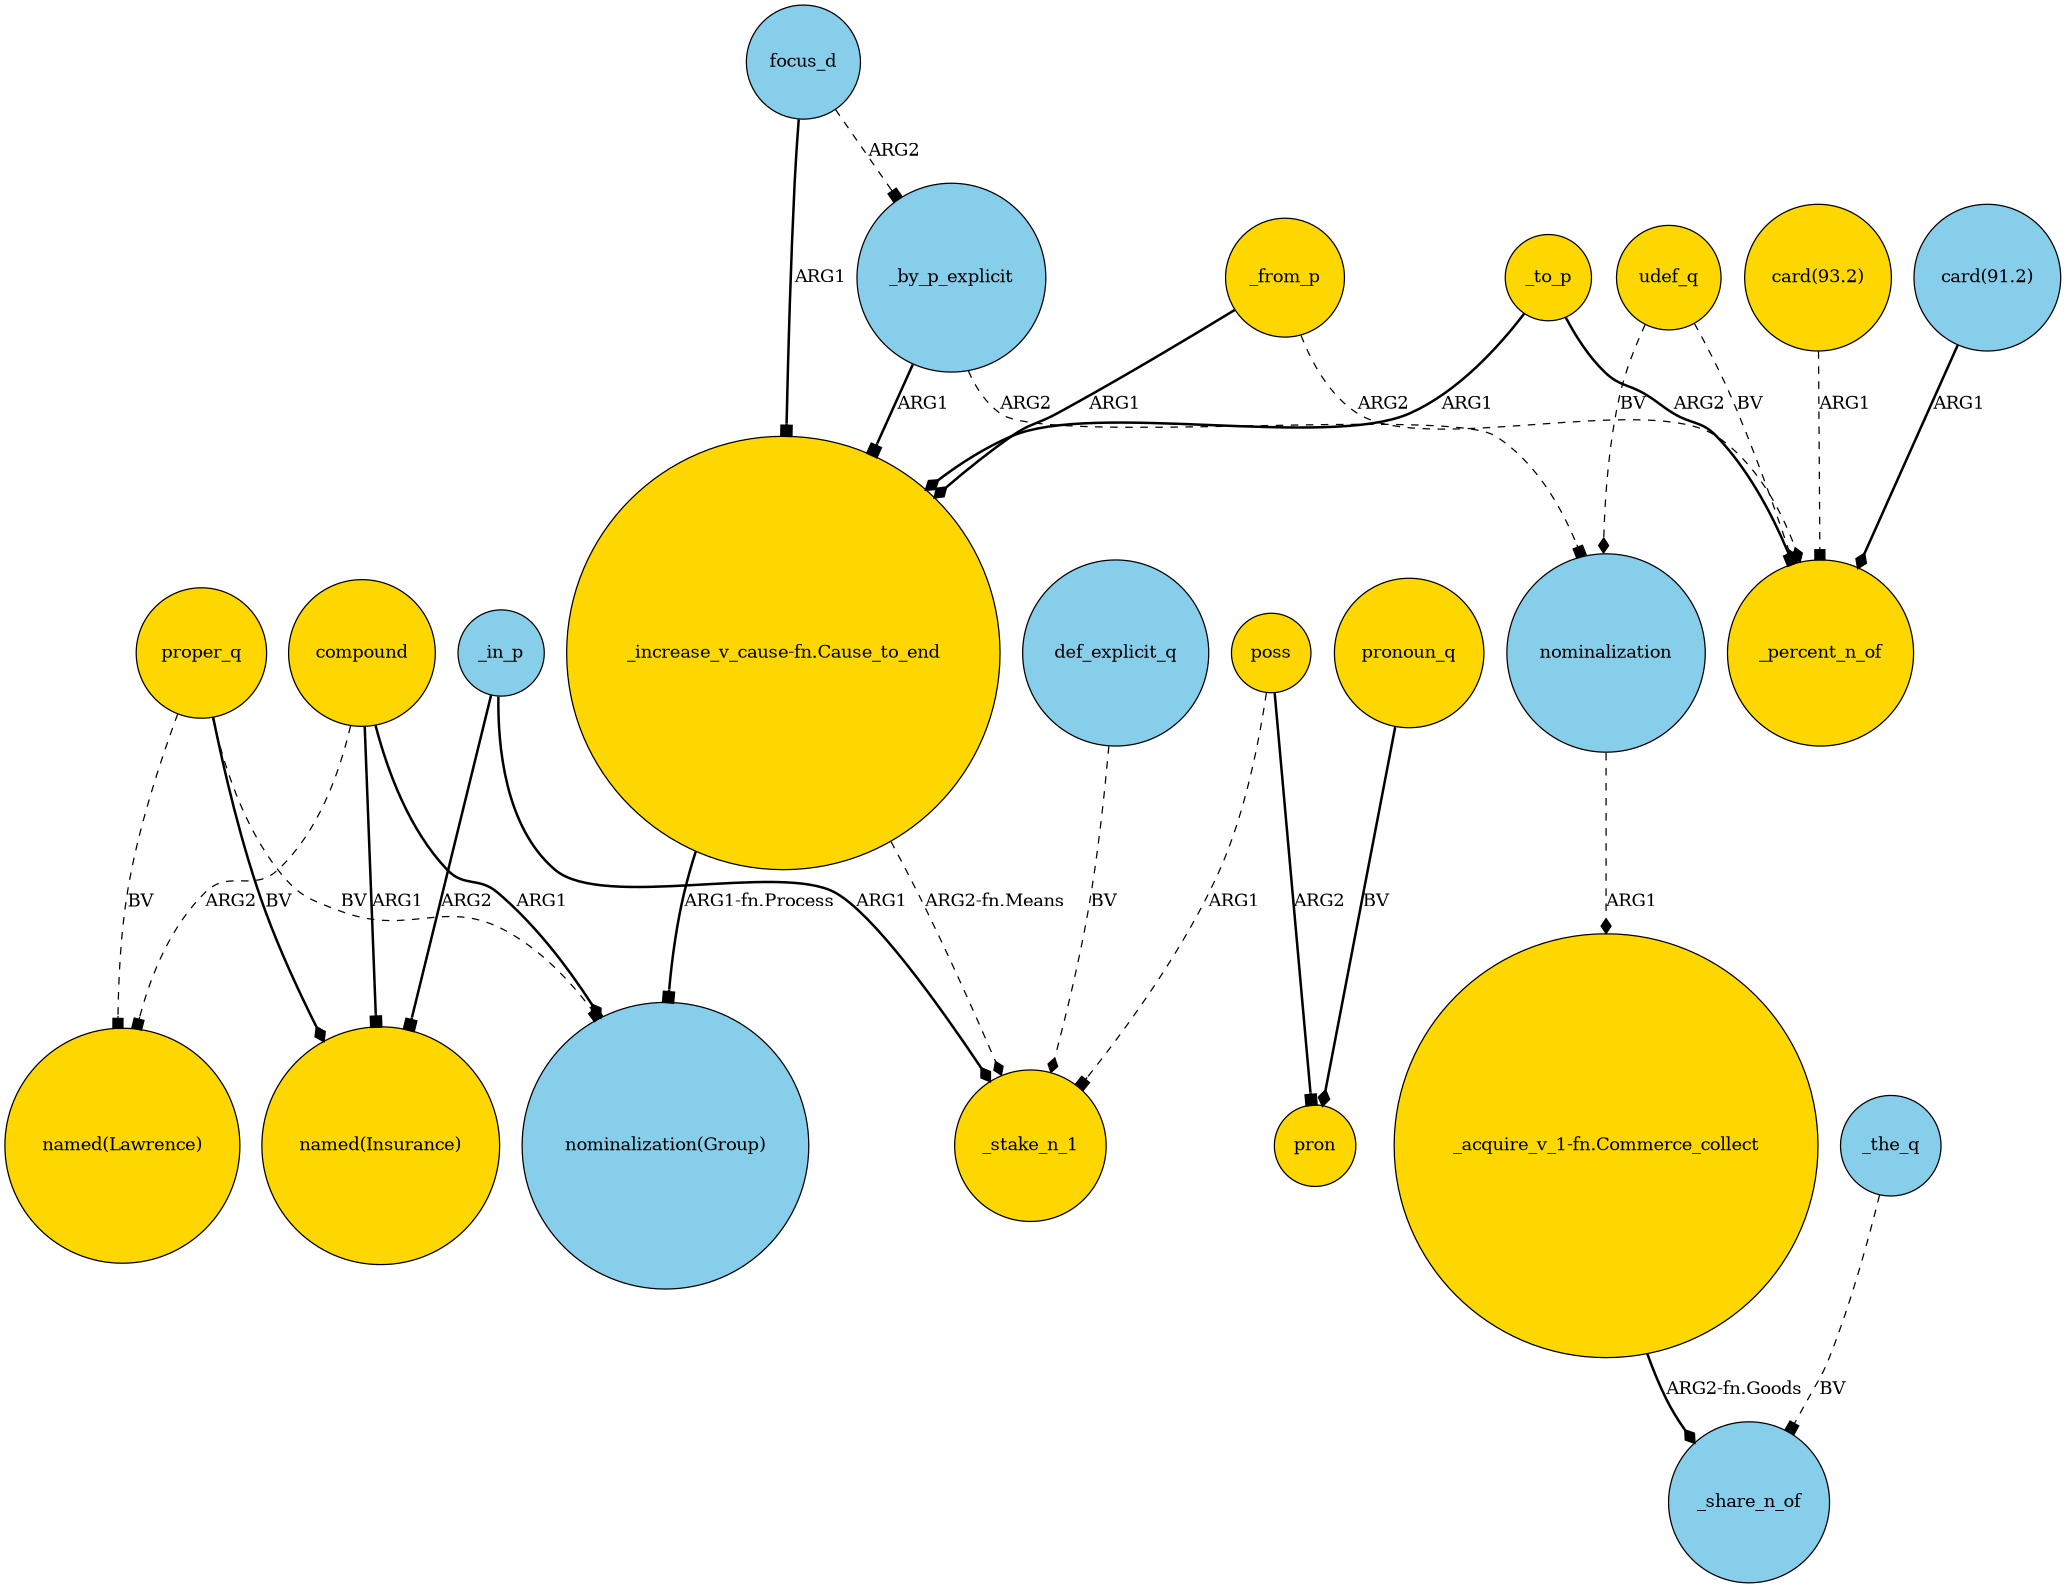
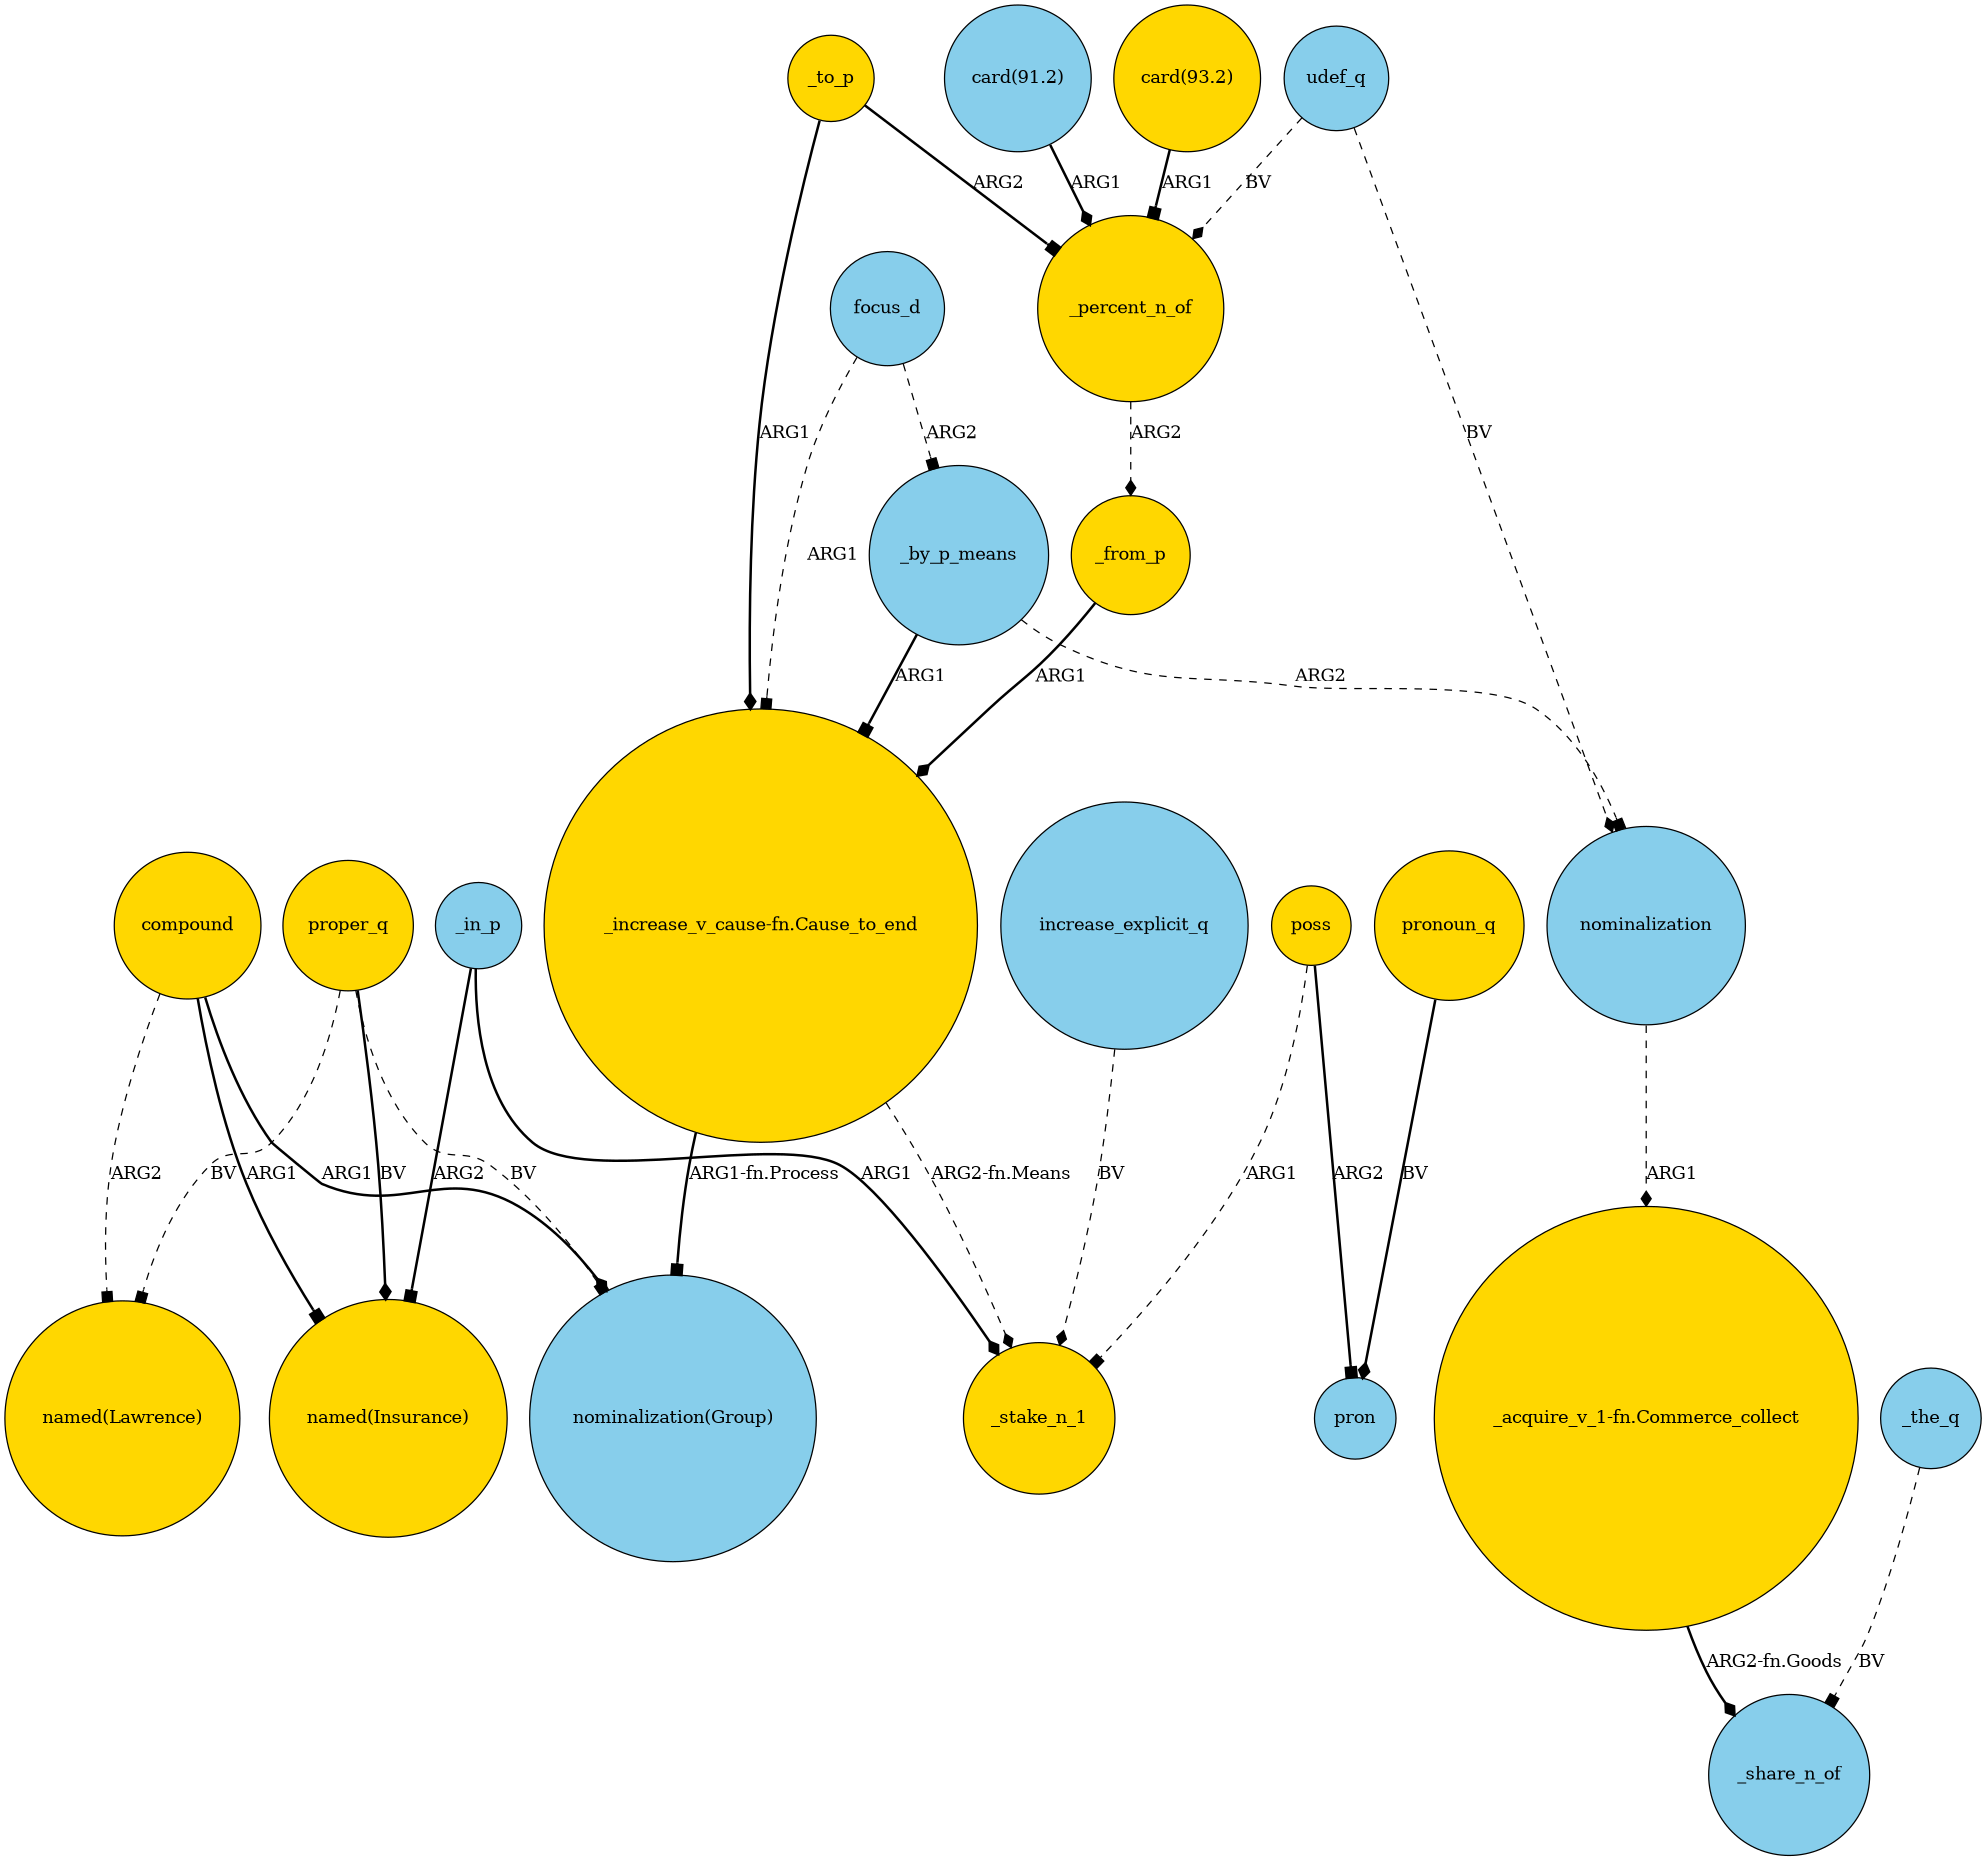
(791, 271) -> (793, 521)
(951, 278) -> (959, 555)
(1669, 278) -> (1336, 78)
(1557, 423) -> (1131, 441)
(1819, 449) -> (1163, 178)
(1116, 653) -> (1124, 926)
(1315, 1146) -> (1355, 1418)
